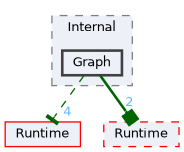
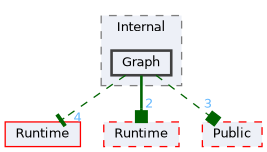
none -> (232, 134)
